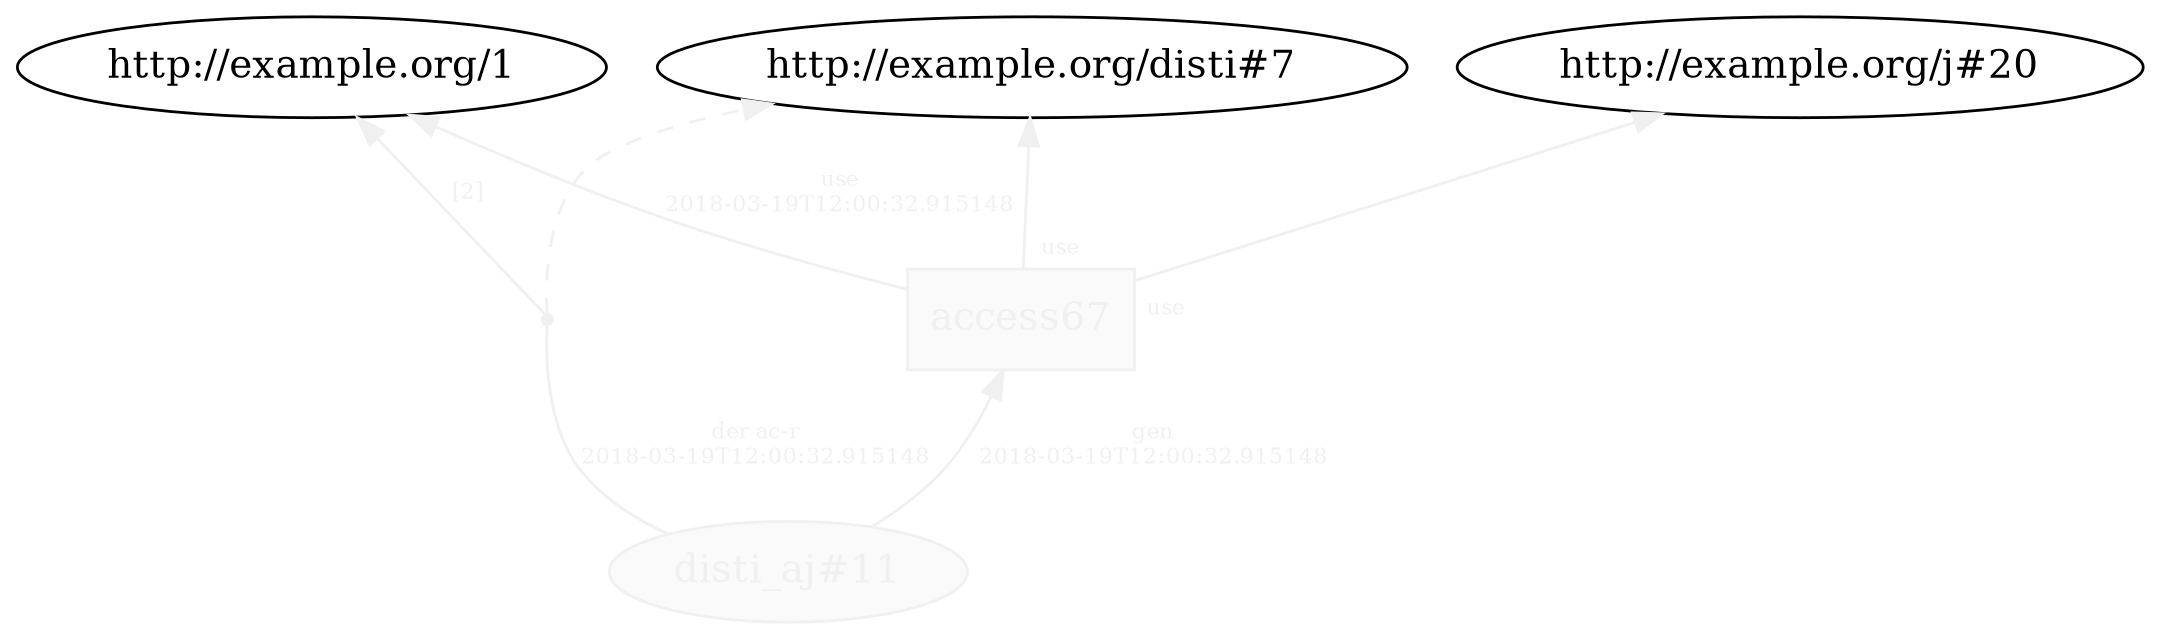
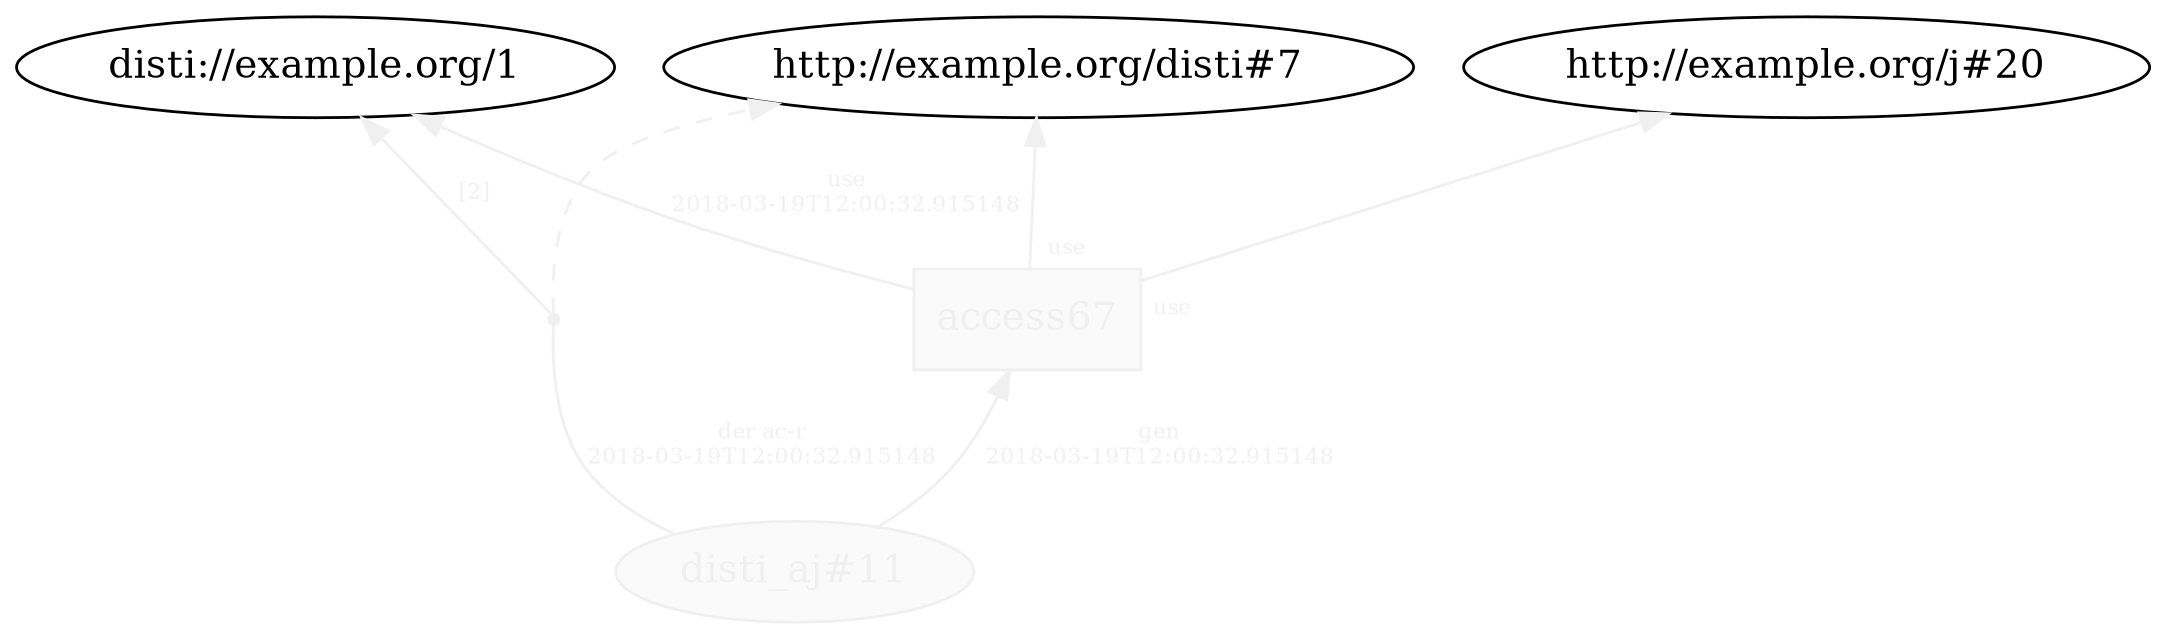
(312, 67) -> (316, 67)
